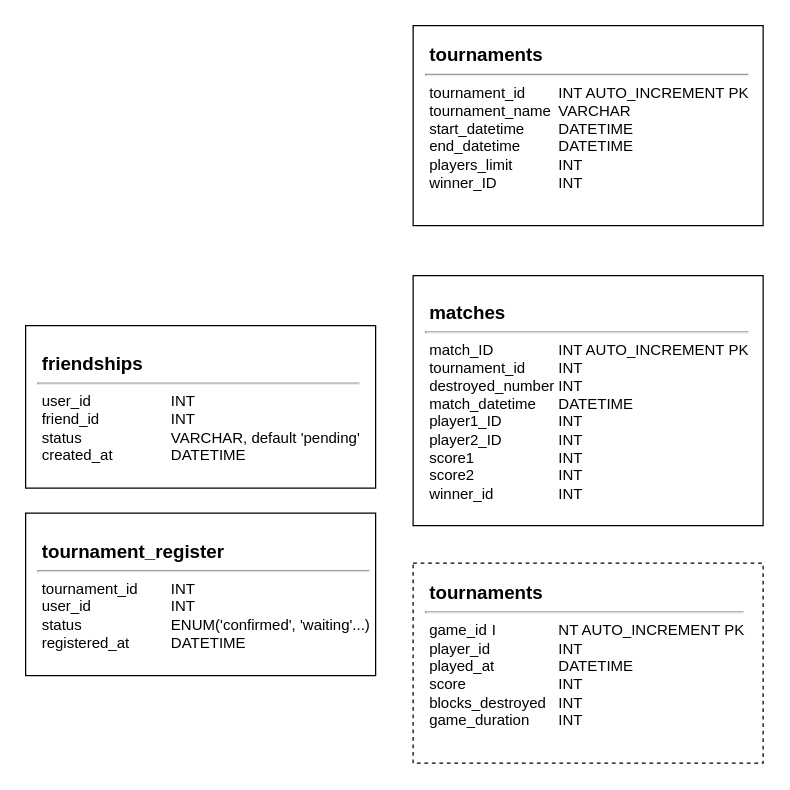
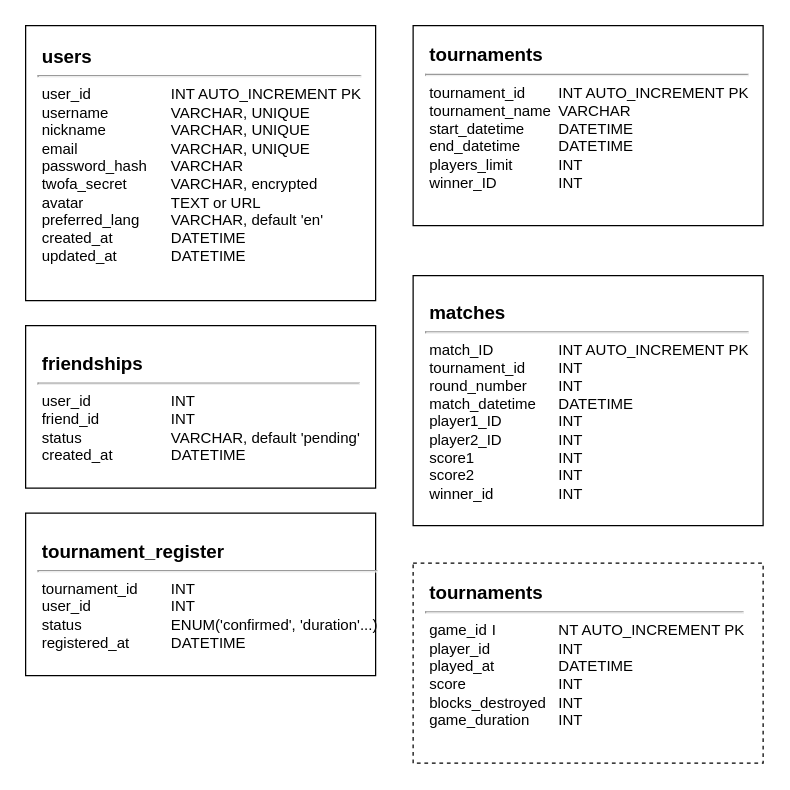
none -> (201, 163)
(552, 402) -> (552, 402)
(183, 596) -> (189, 596)
